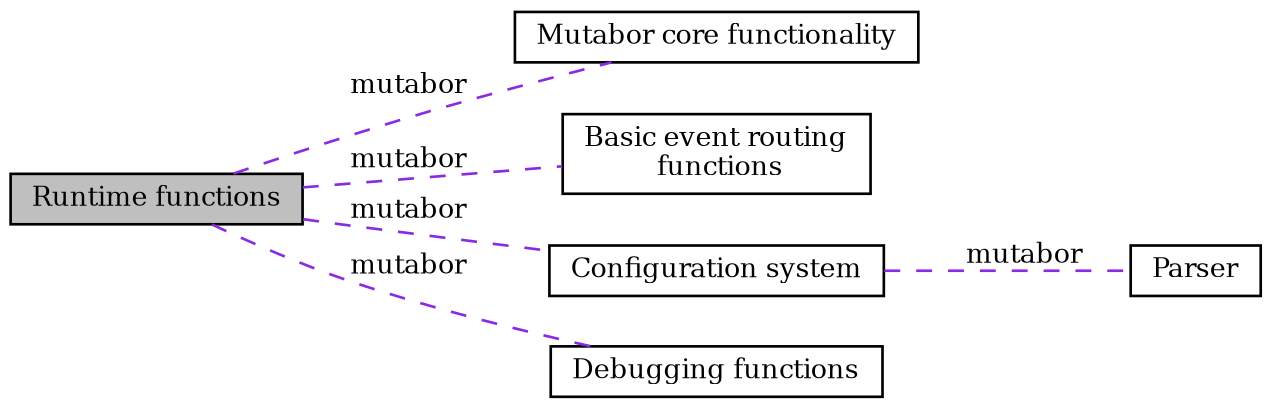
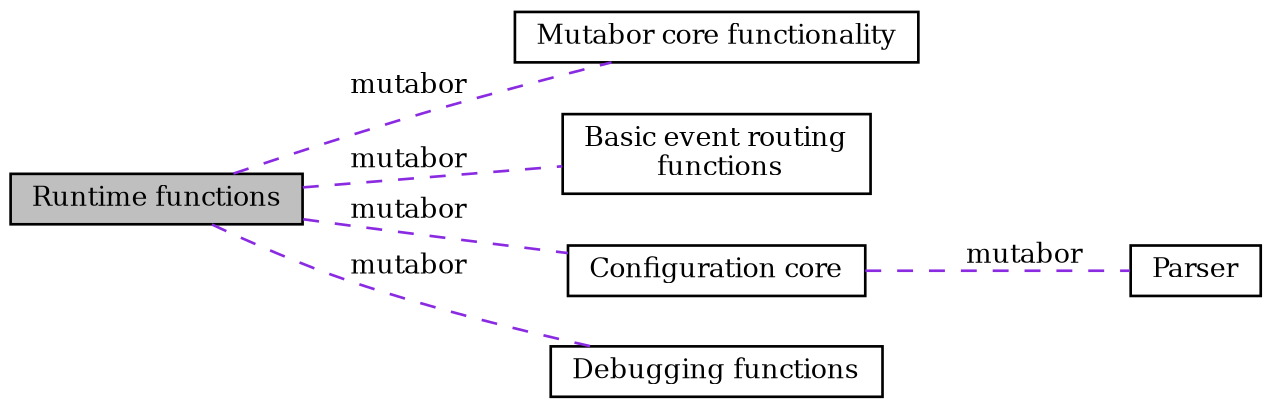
(717, 271) -> (717, 271)
